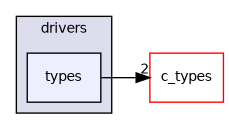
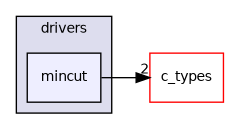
(64, 78) -> (64, 78)
